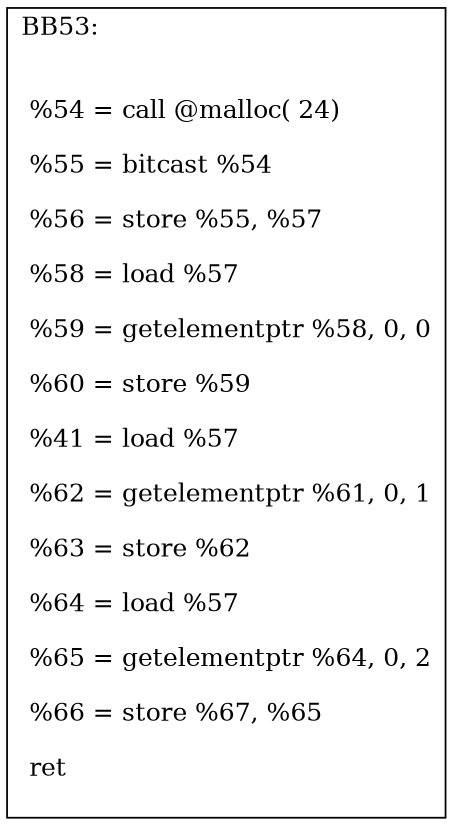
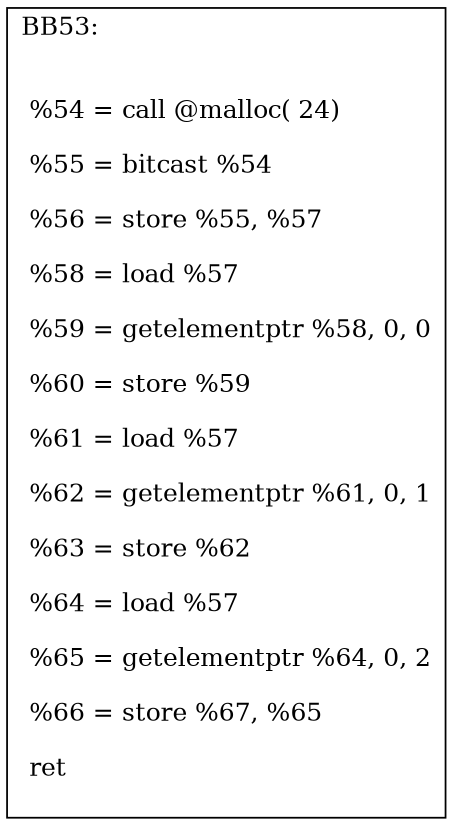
(131, 439) -> (131, 439)
